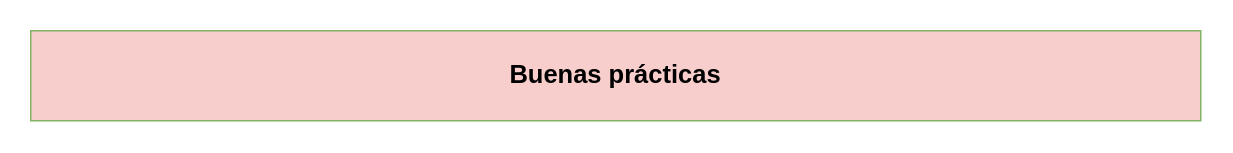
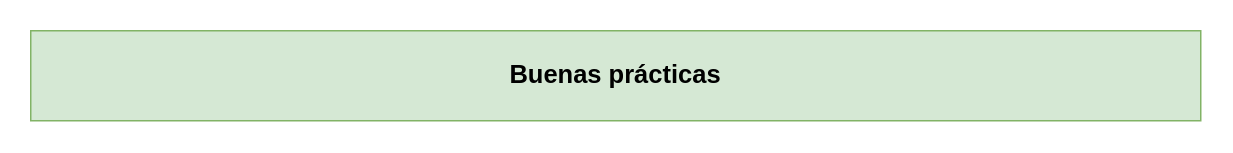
(616, 76) -> (616, 76)
